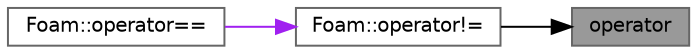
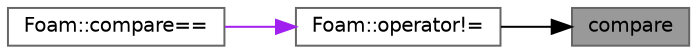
(116, 27) -> (116, 27)
(631, 27) -> (631, 27)
